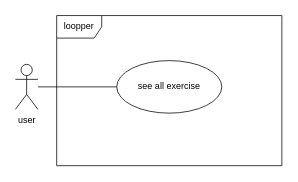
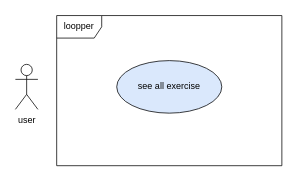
(77, 87) -> none
(169, 87) -> (169, 87)
